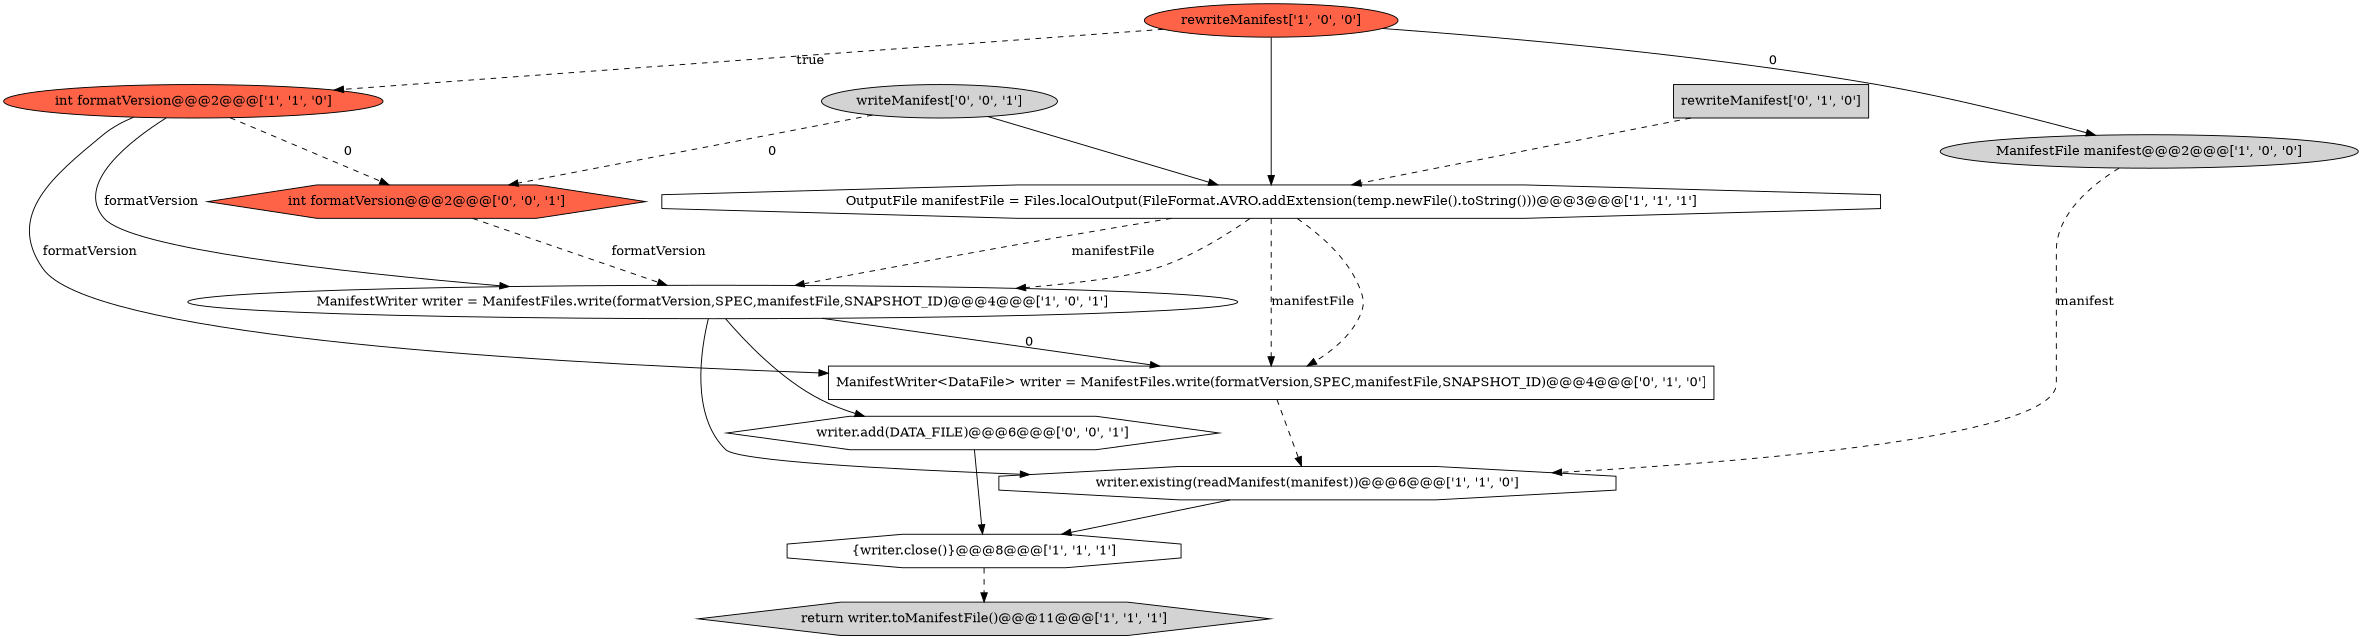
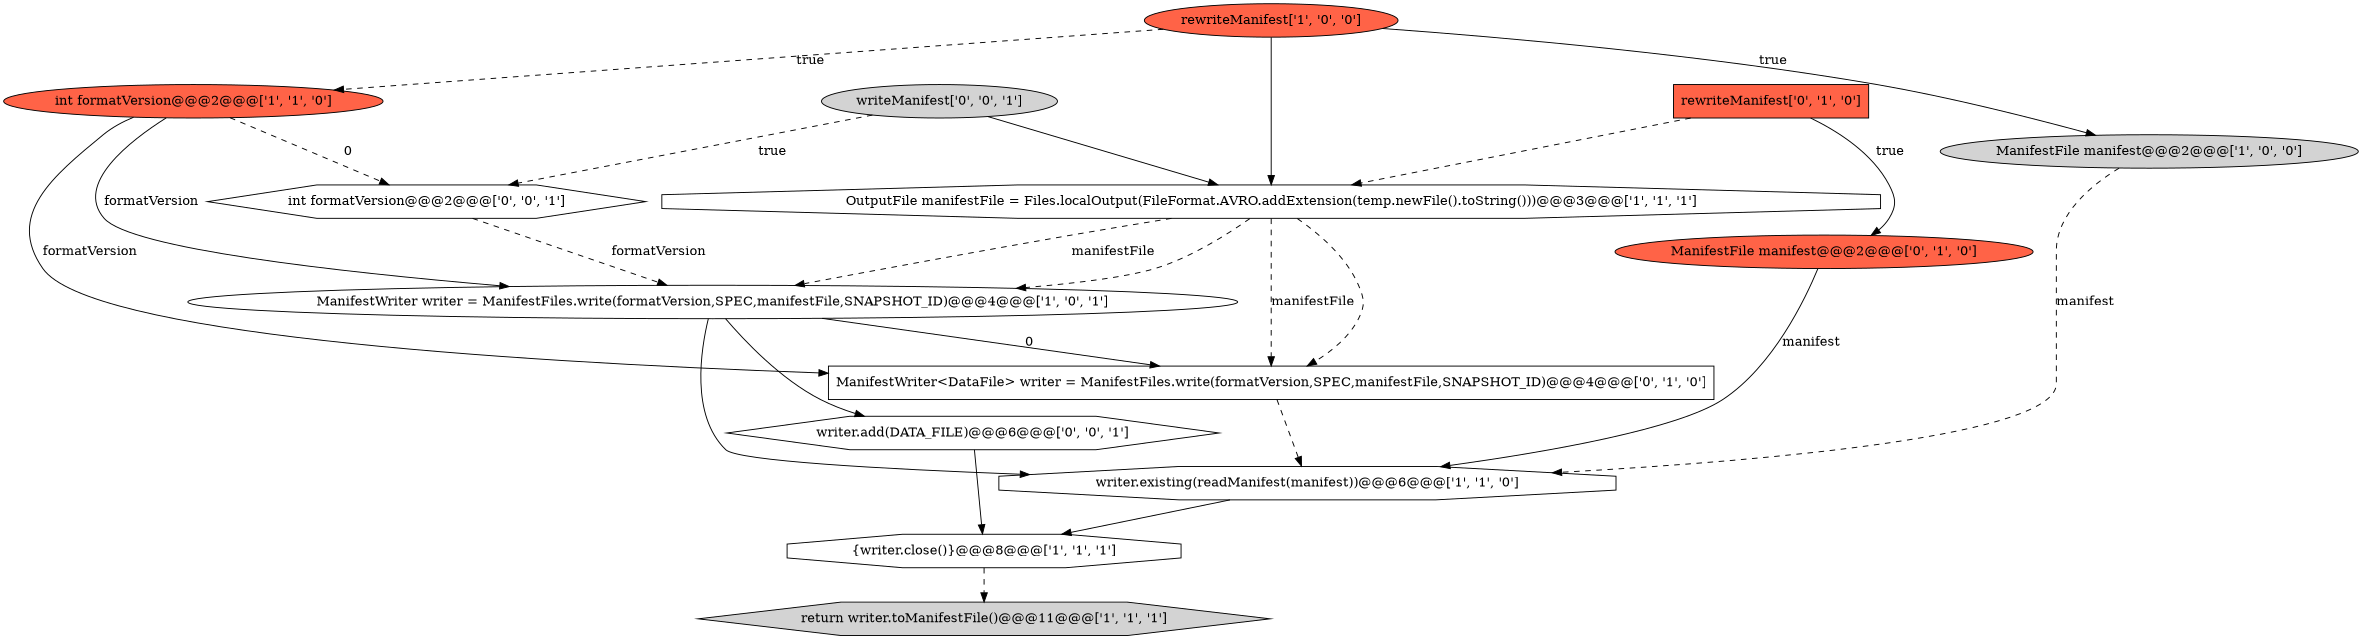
(1773, 61) -> (1773, 61)
(1771, 101) -> (1771, 101)
(773, 151) -> (773, 151)
(427, 202) -> (427, 202)
none -> (1824, 252)
